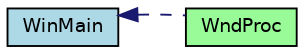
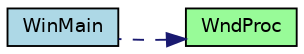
(162, 15) -> (143, 40)
